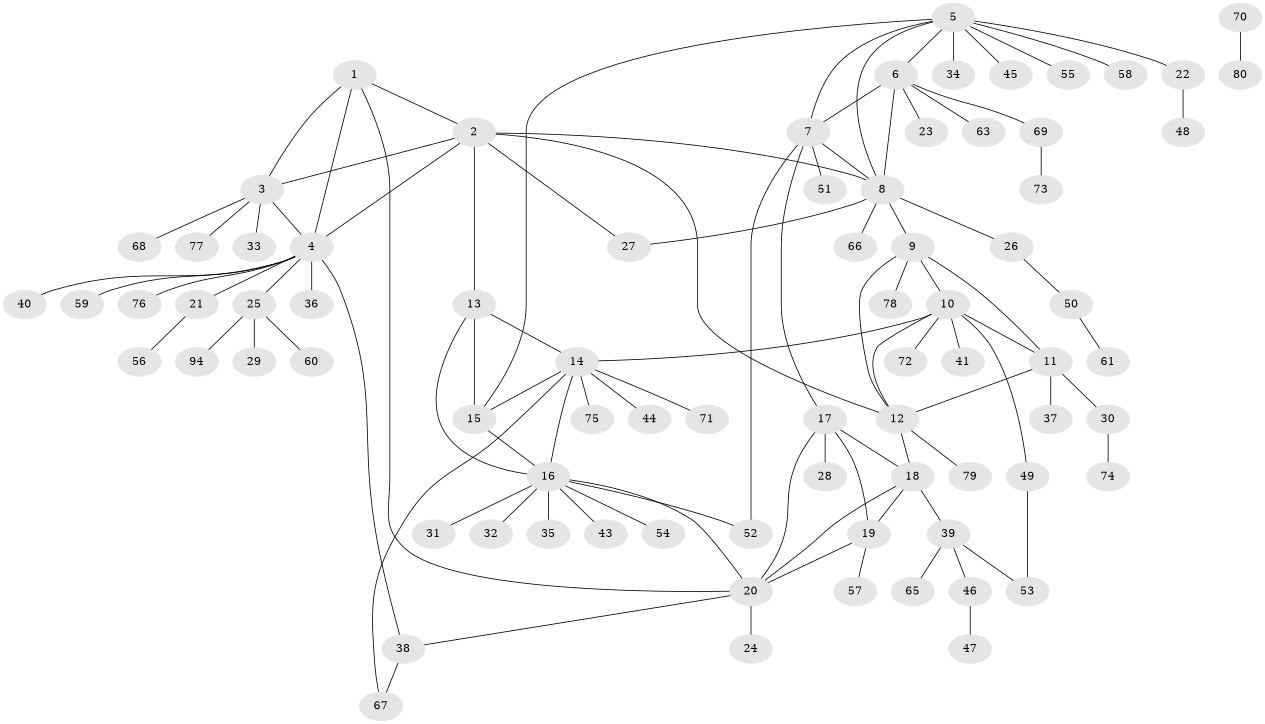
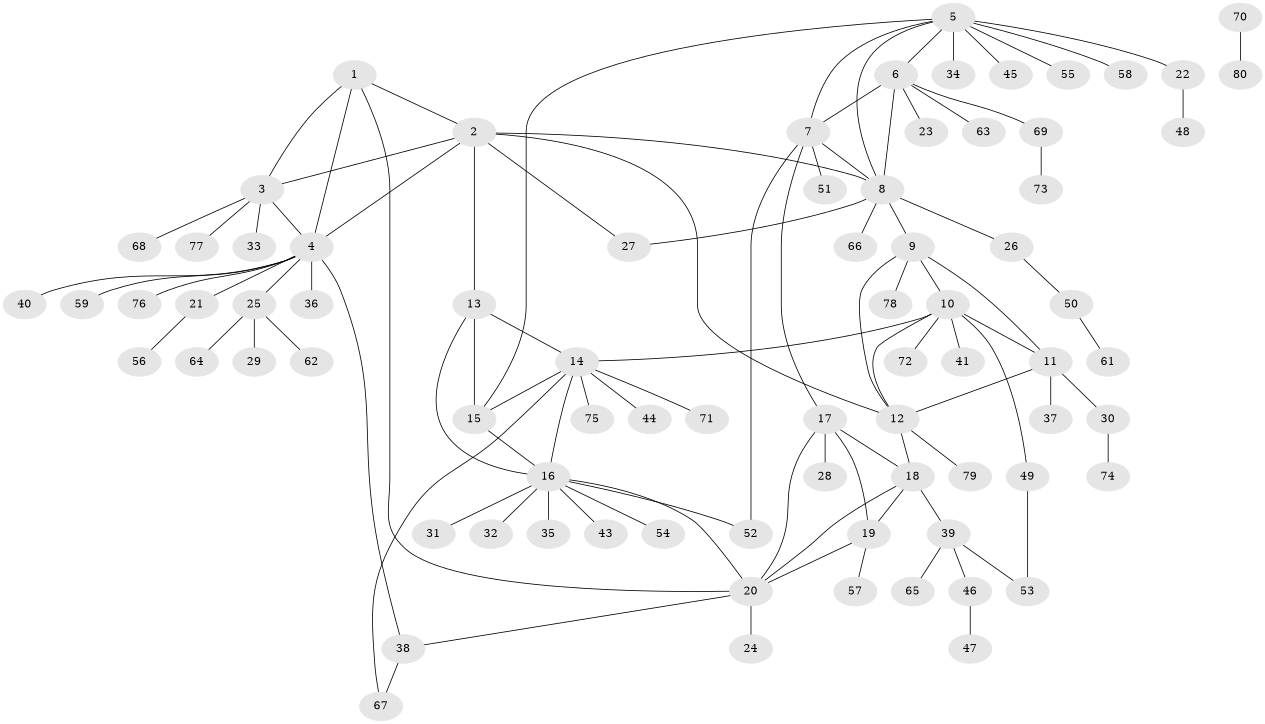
(197, 362) -> (197, 362)
(312, 362) -> (312, 362)
